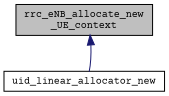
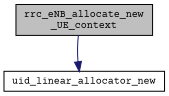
(91, 58) -> (78, 48)
